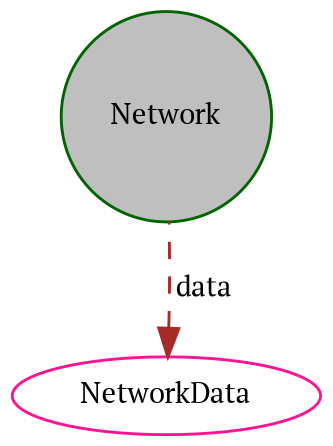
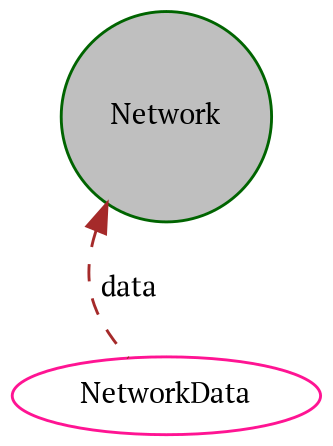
(170, 275) -> (92, 299)
